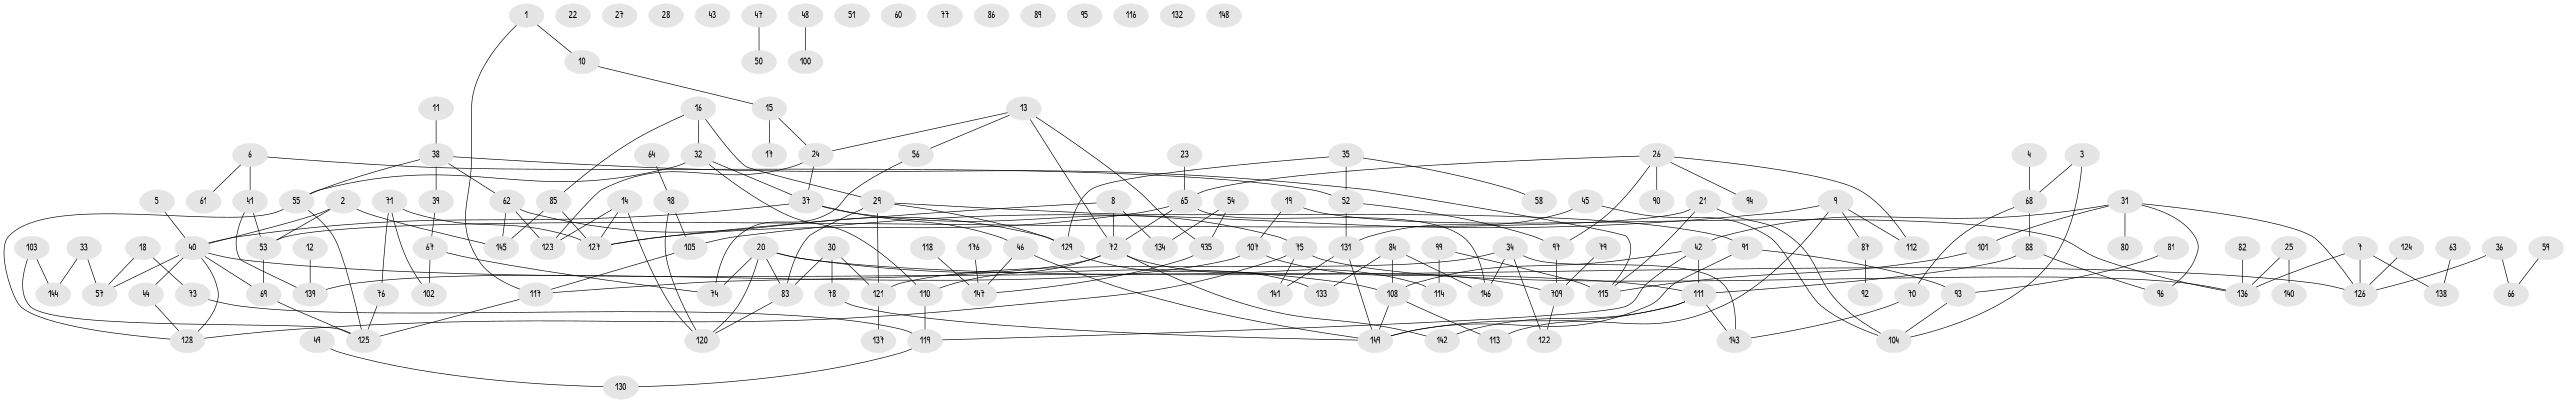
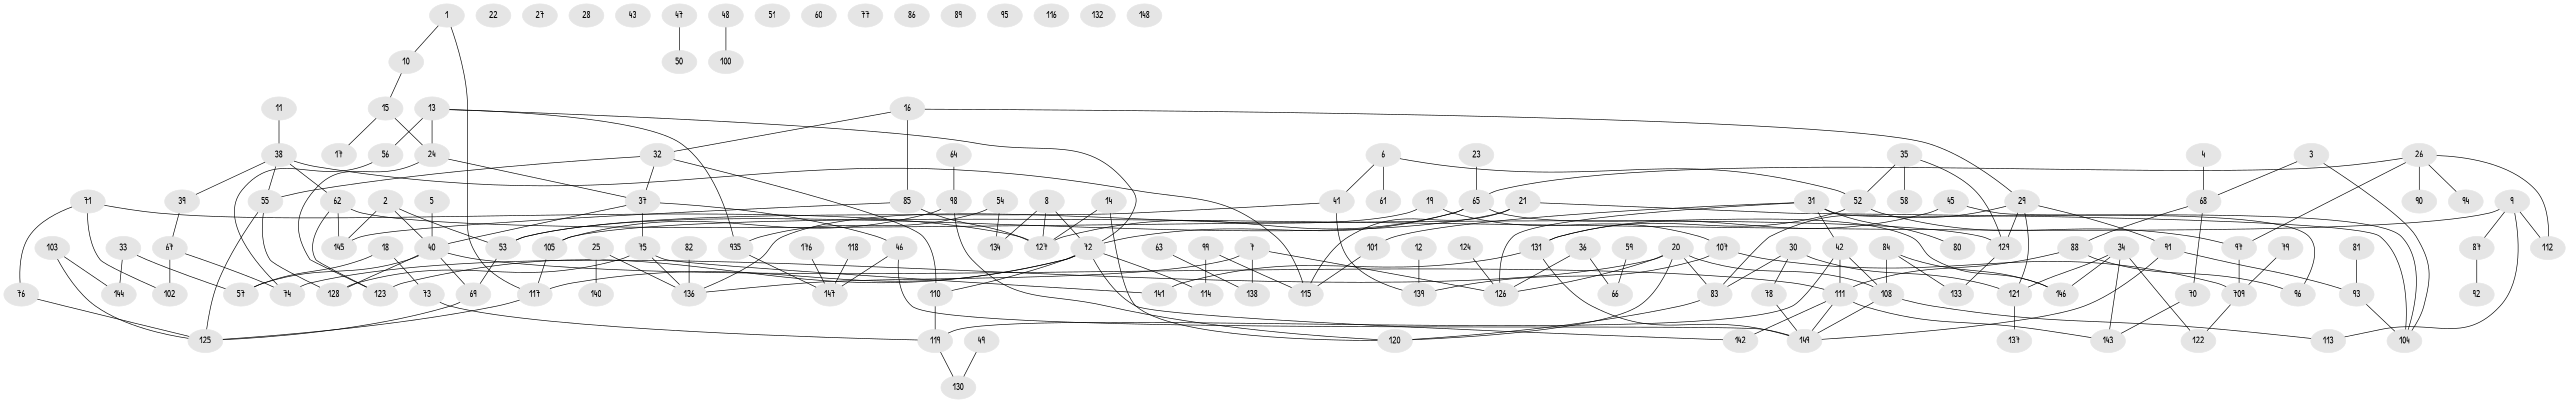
(582, 227) -> (700, 267)
(146, 294) -> none
